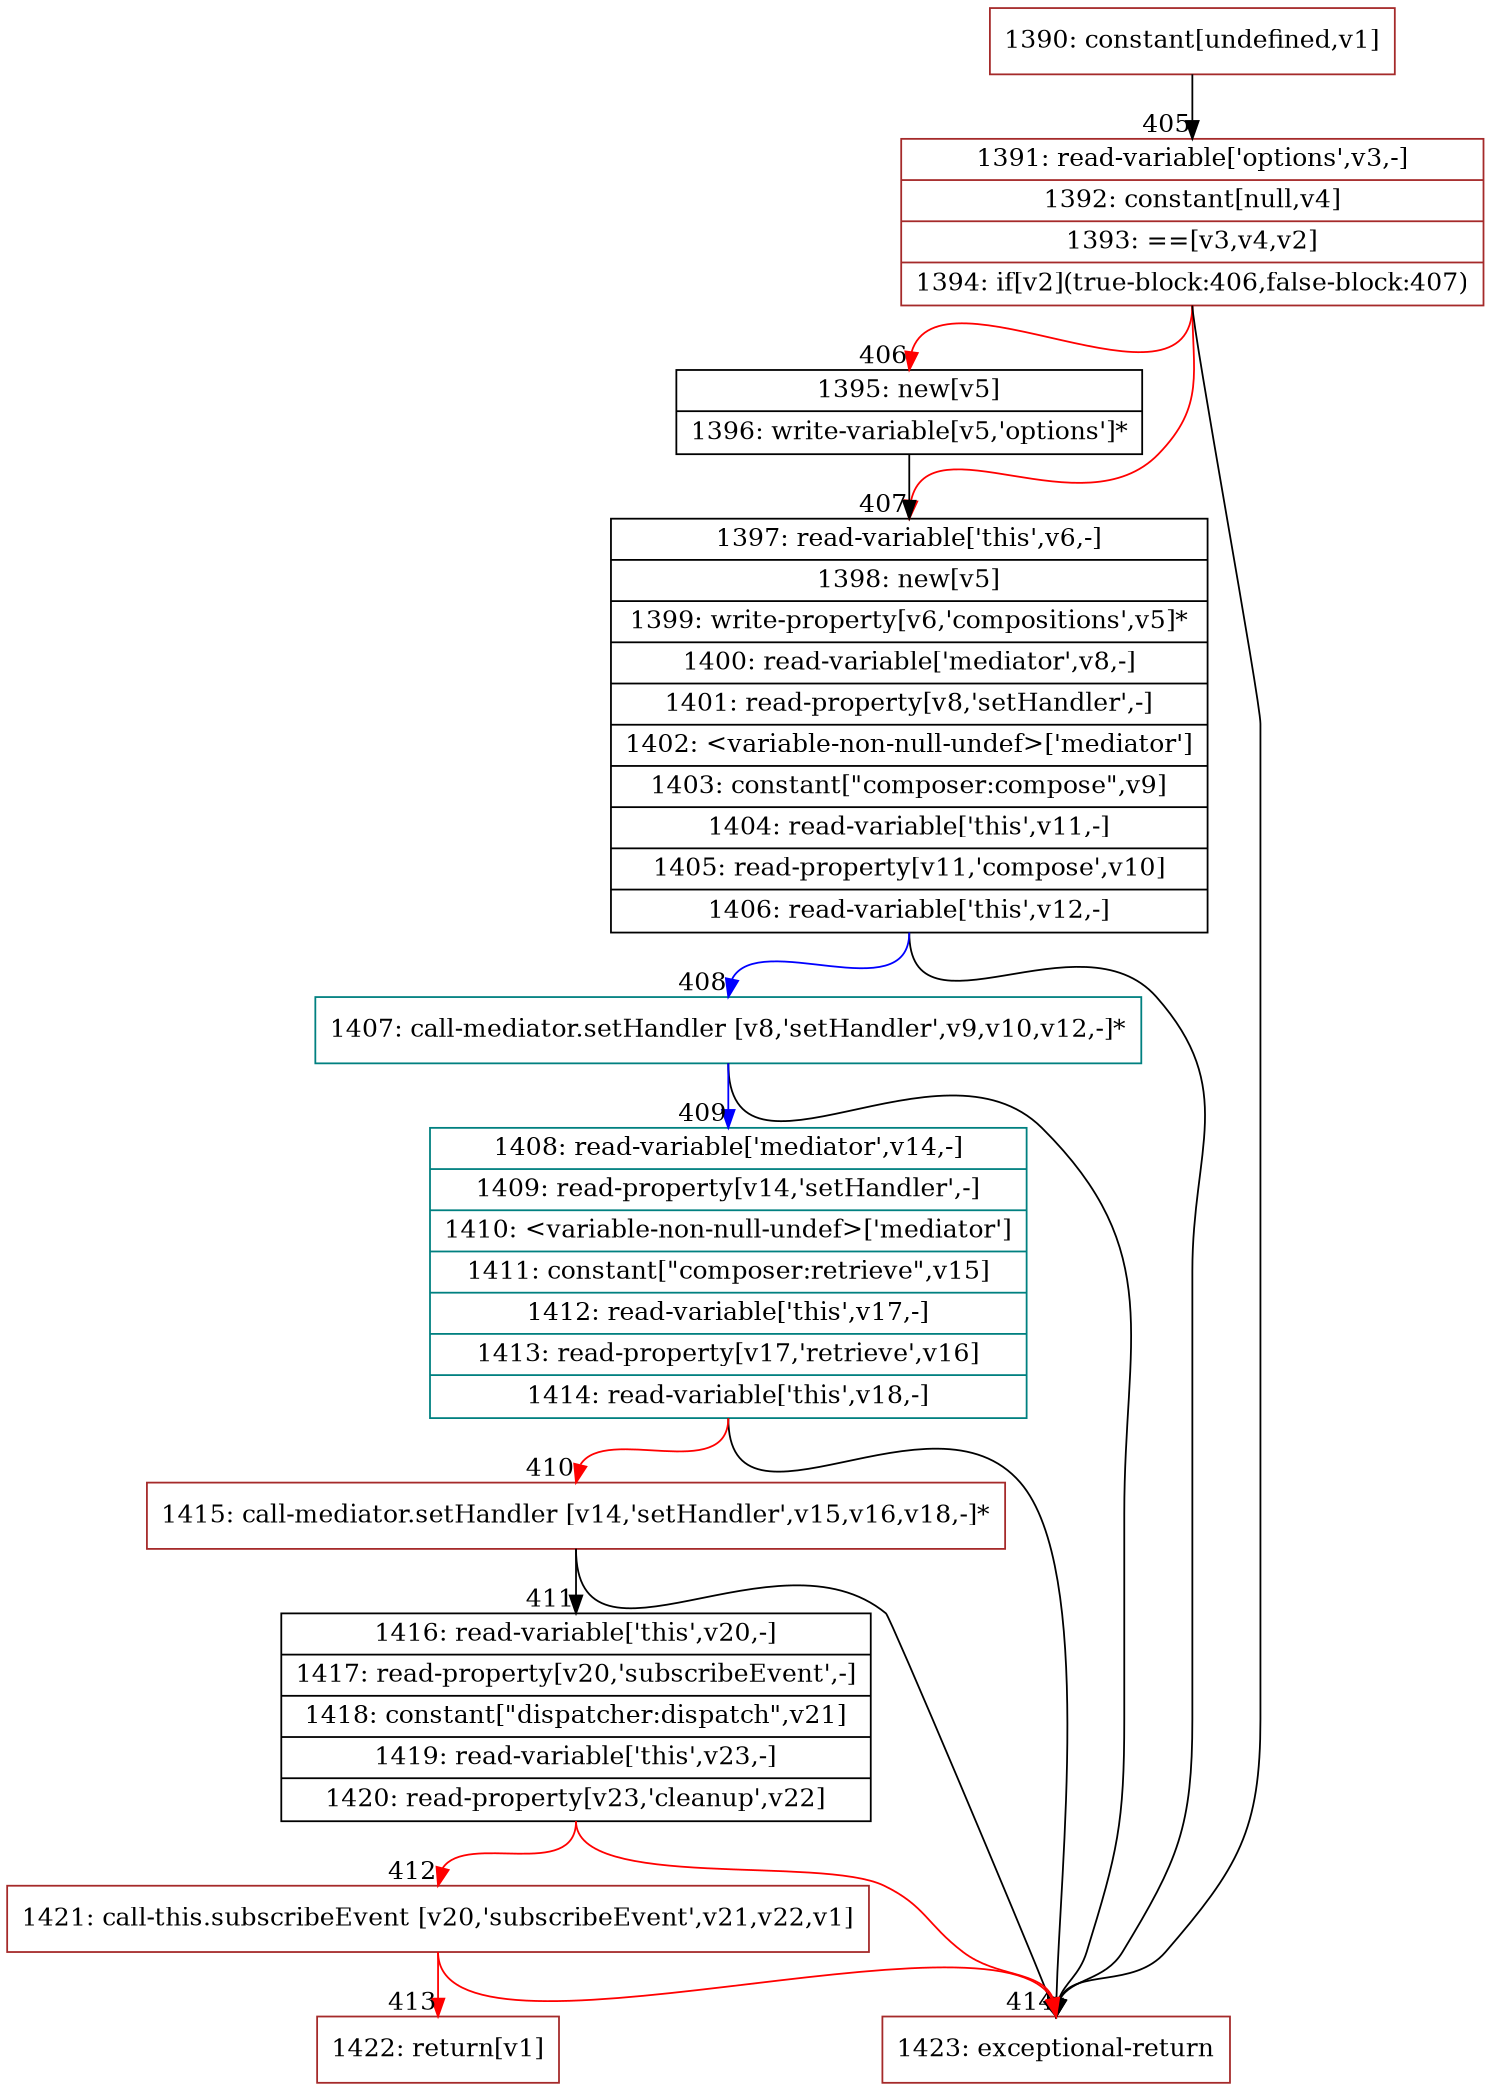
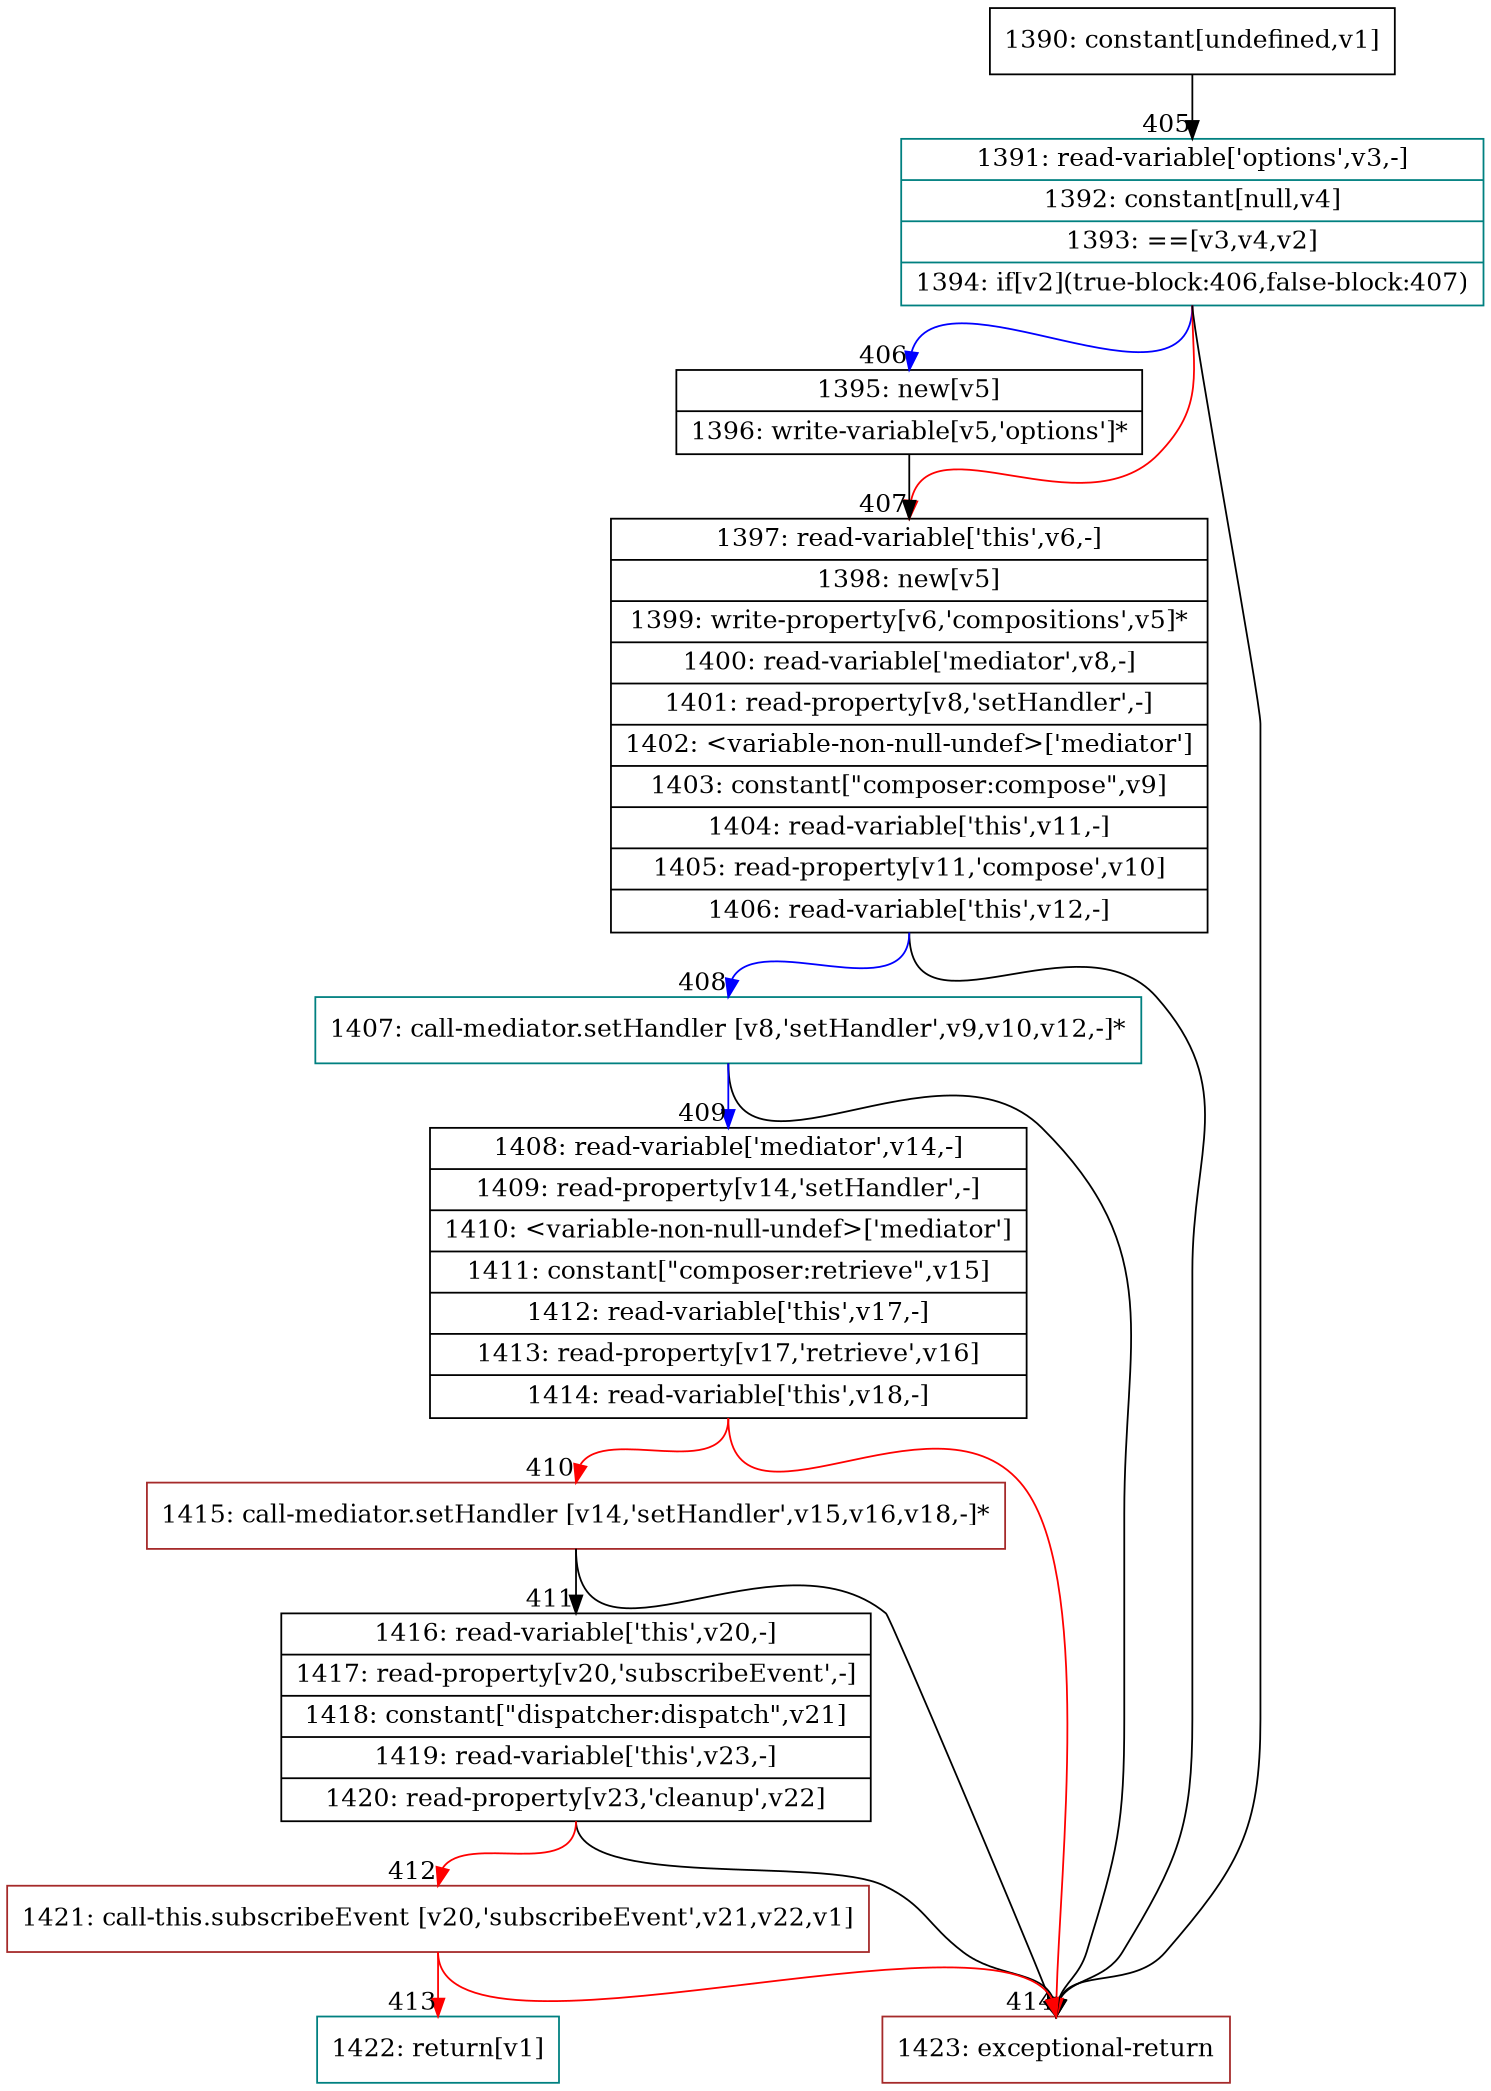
(1192, 41) -> (1192, 41)
(1192, 222) -> (1192, 222)
(1059, 340) -> (1059, 340)
(728, 1273) -> (728, 1273)
(1055, 1569) -> (1055, 1569)
(825, 1874) -> (825, 1874)
(438, 2050) -> (438, 2050)
